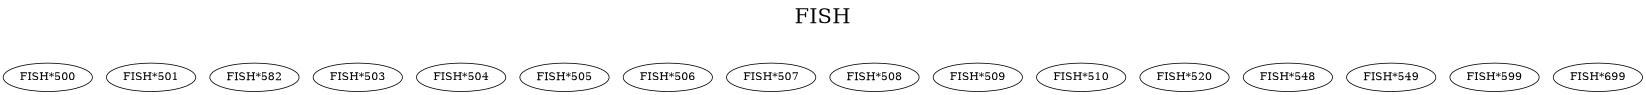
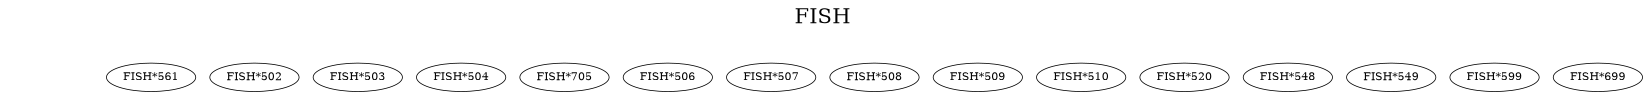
(48, 77) -> none
(151, 77) -> (151, 77)
(254, 77) -> (254, 77)
(564, 77) -> (564, 77)
